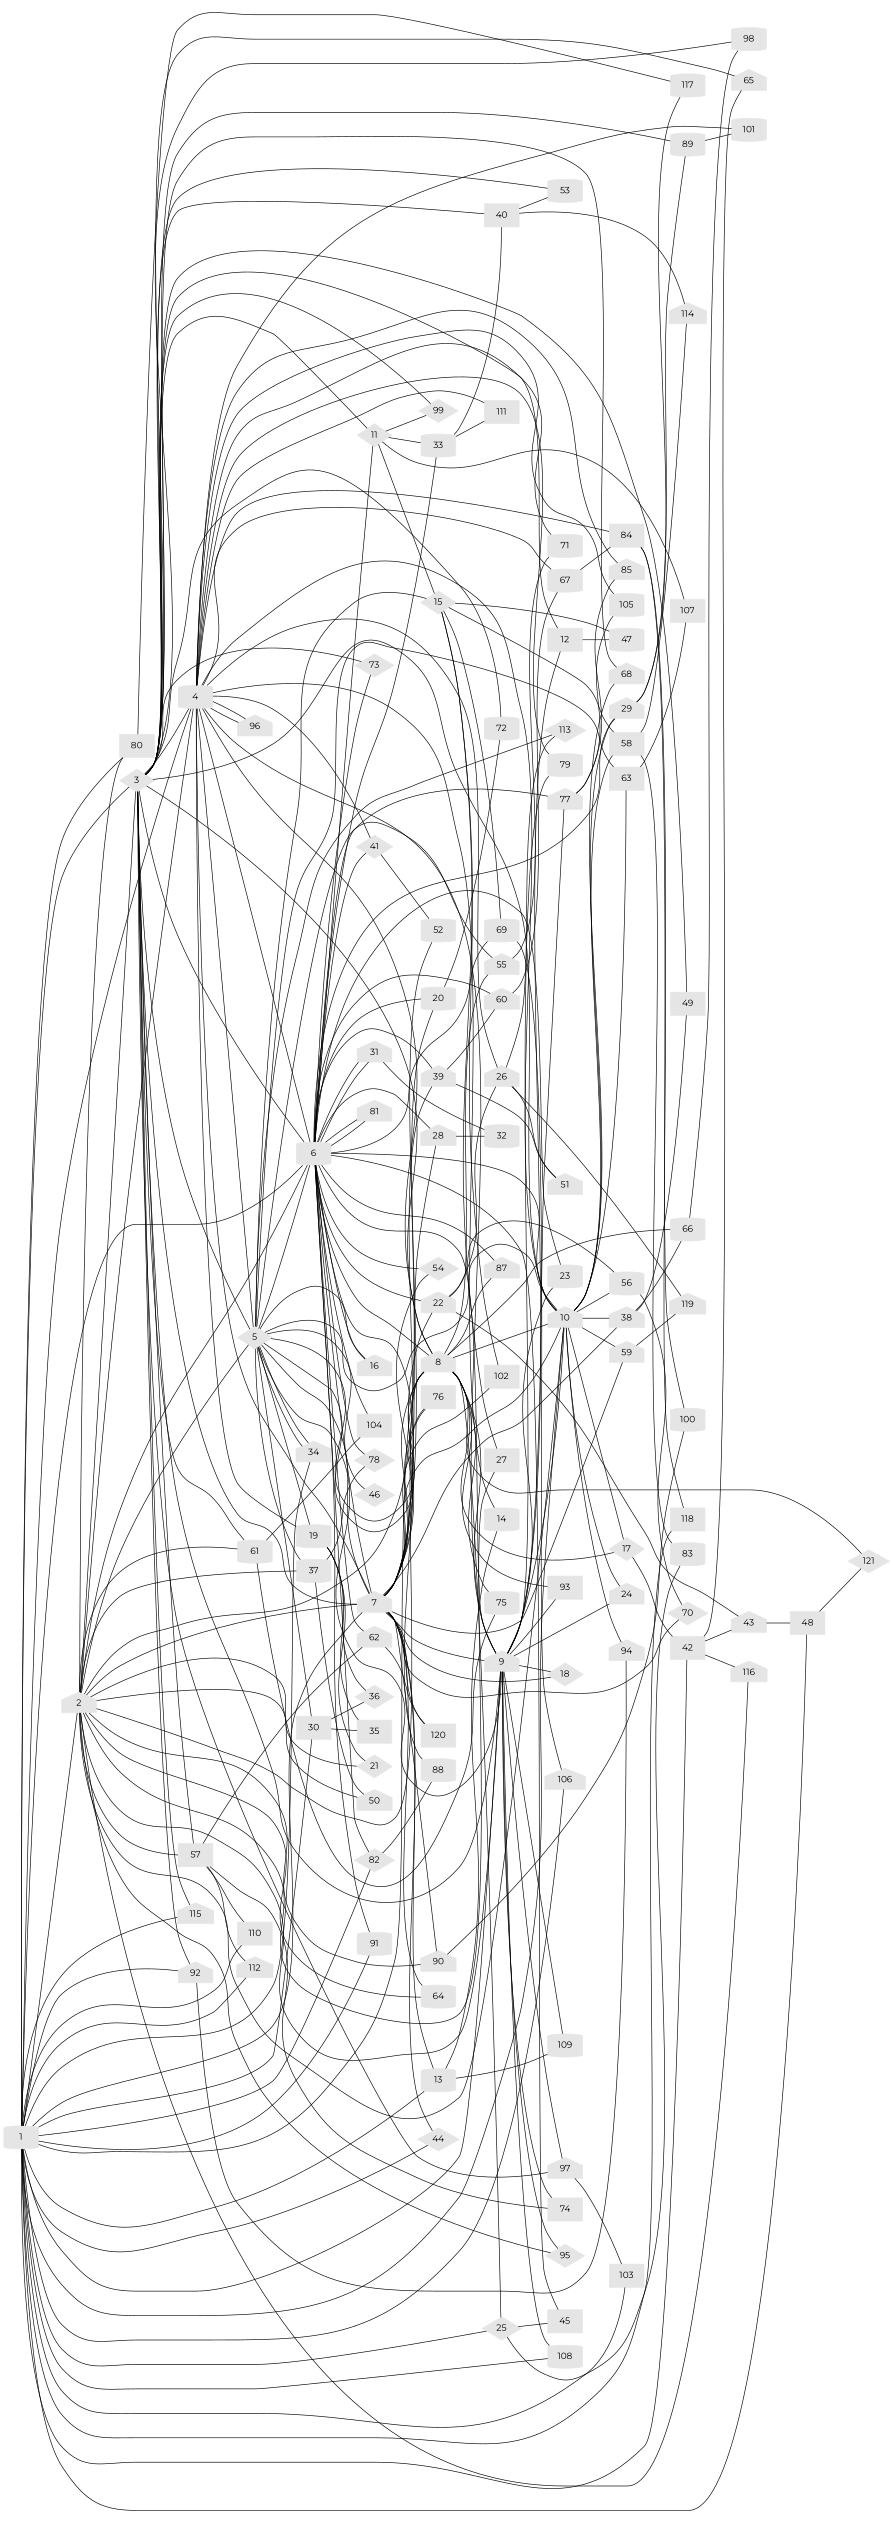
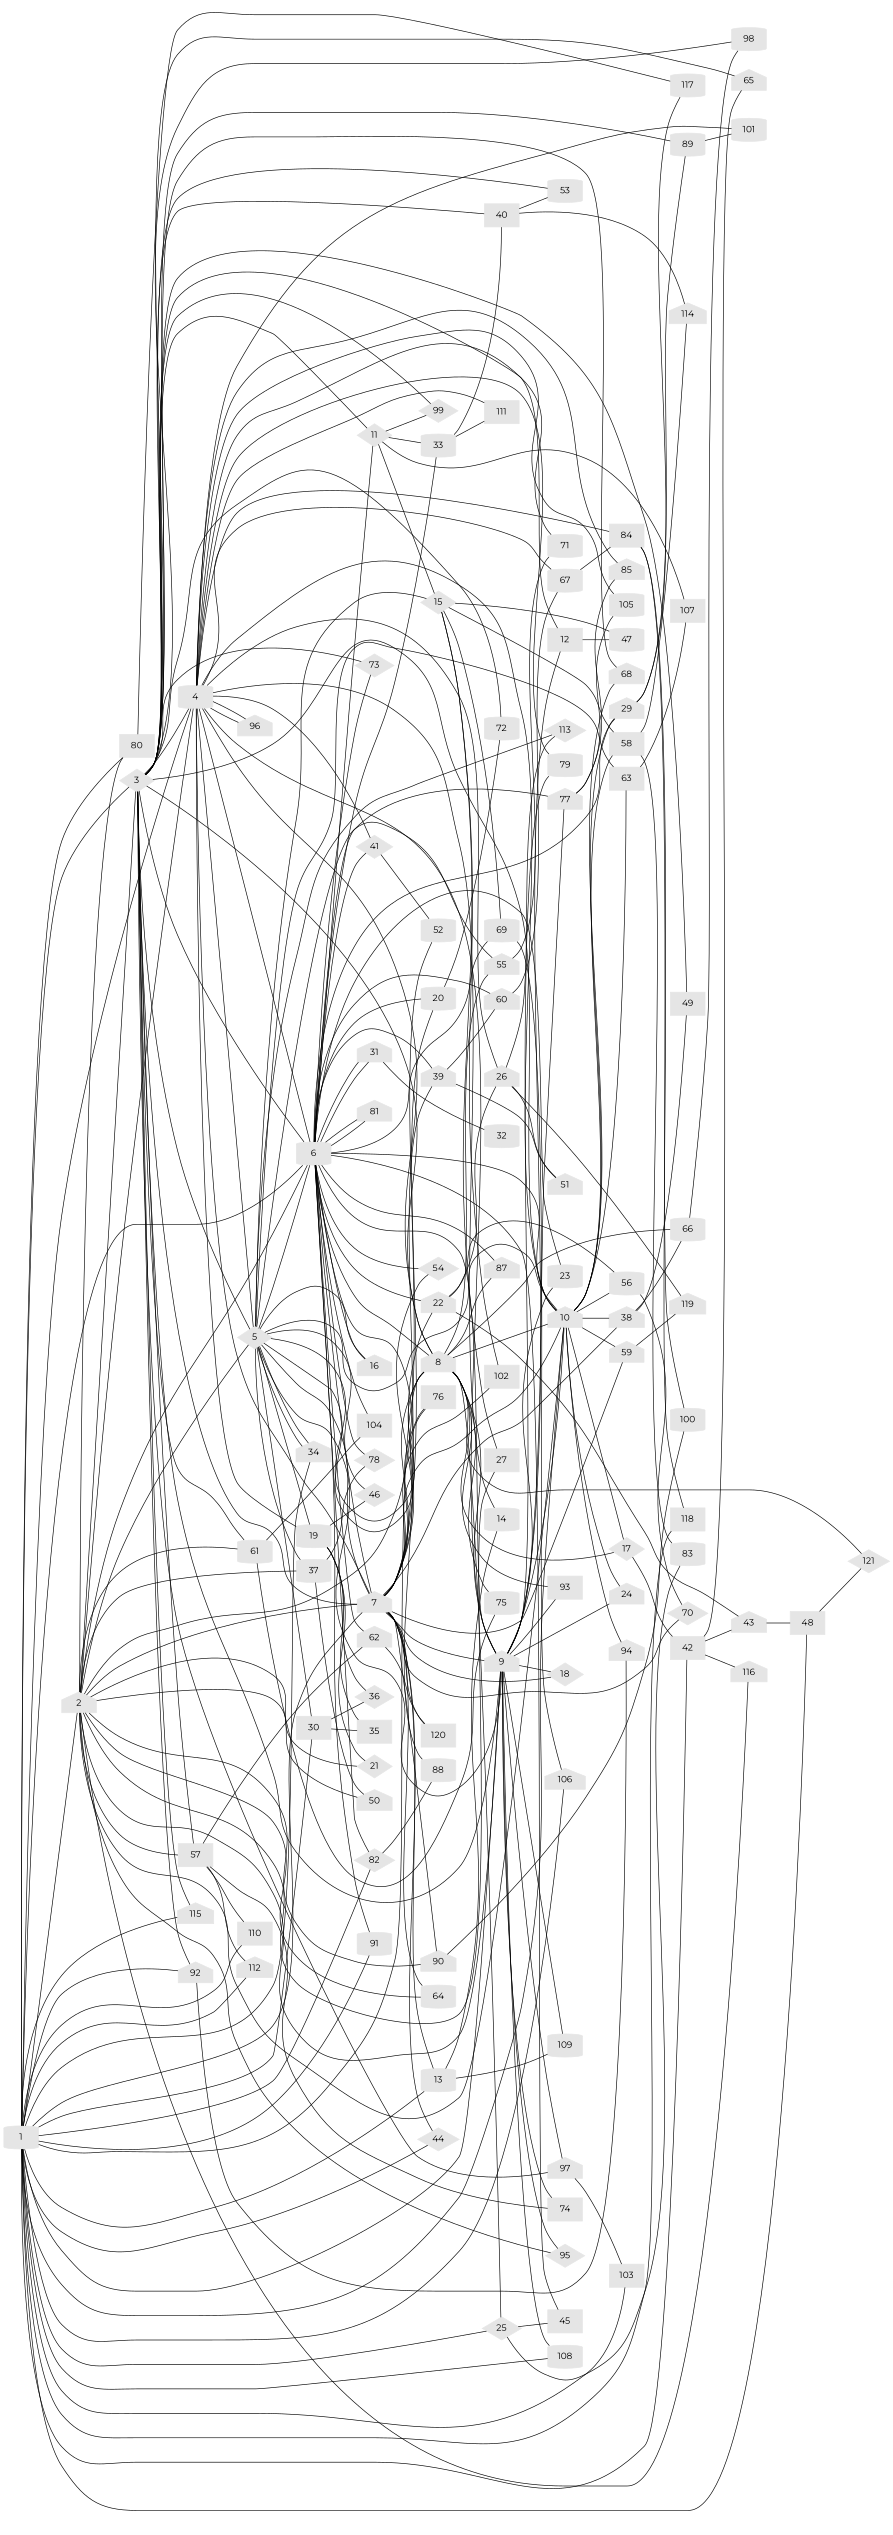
(438, 1136) -> none
none -> (347, 1513)
(396, 1814) -> none
